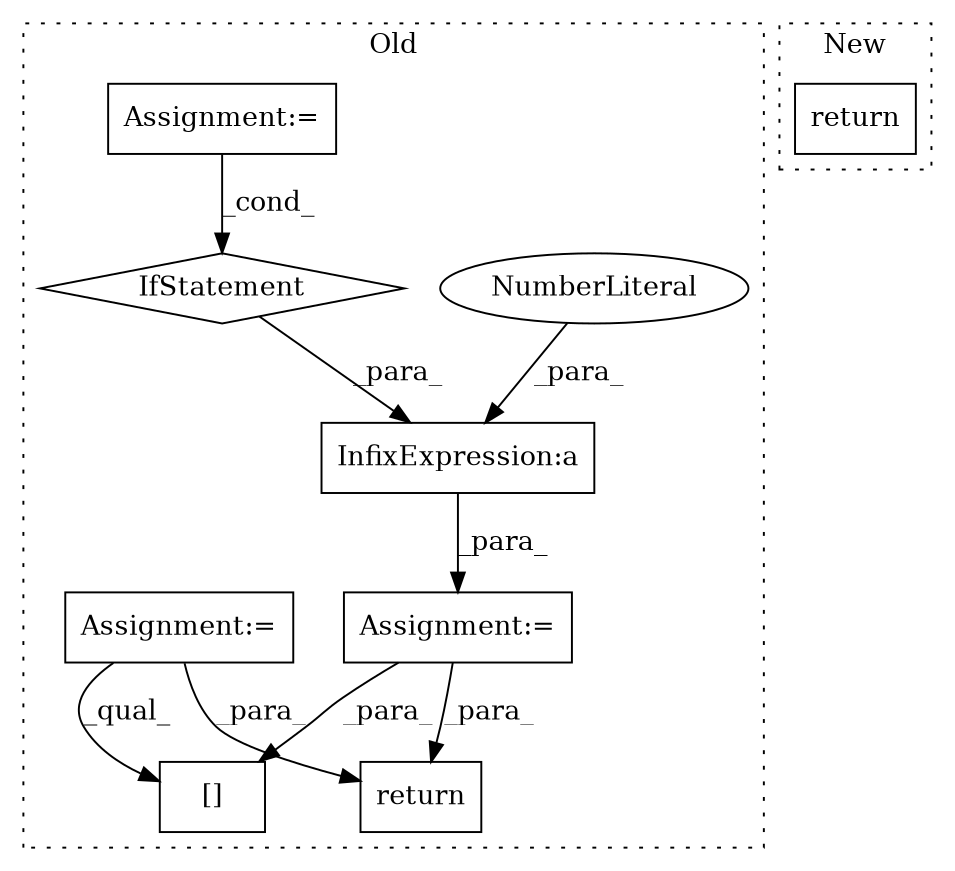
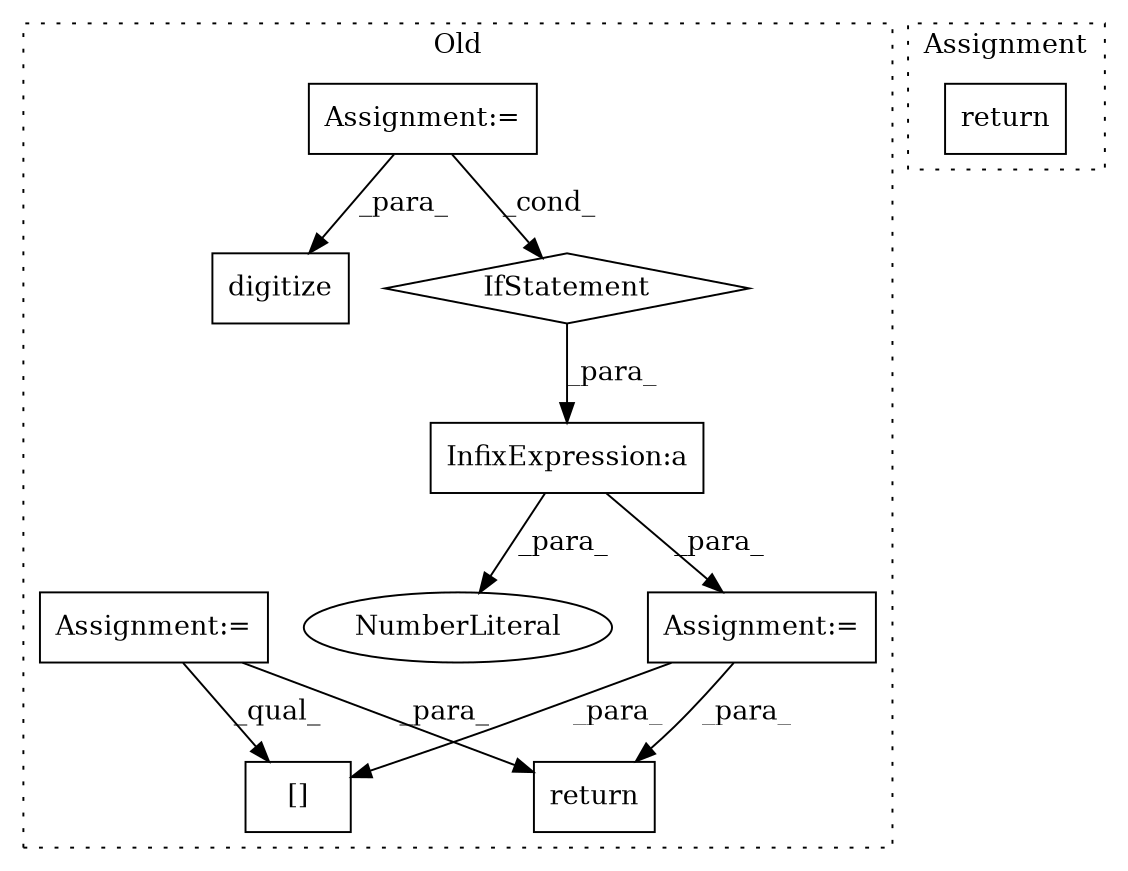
(855, 46) -> (1006, 46)
none -> (281, 288)
(533, 365) -> (518, 535)
